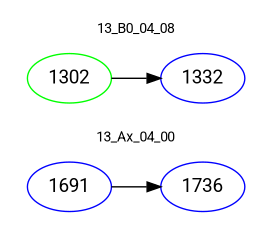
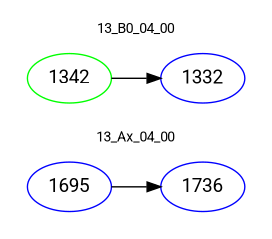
(136, 30) -> (136, 30)
(69, 78) -> (69, 78)
(69, 187) -> (69, 187)
